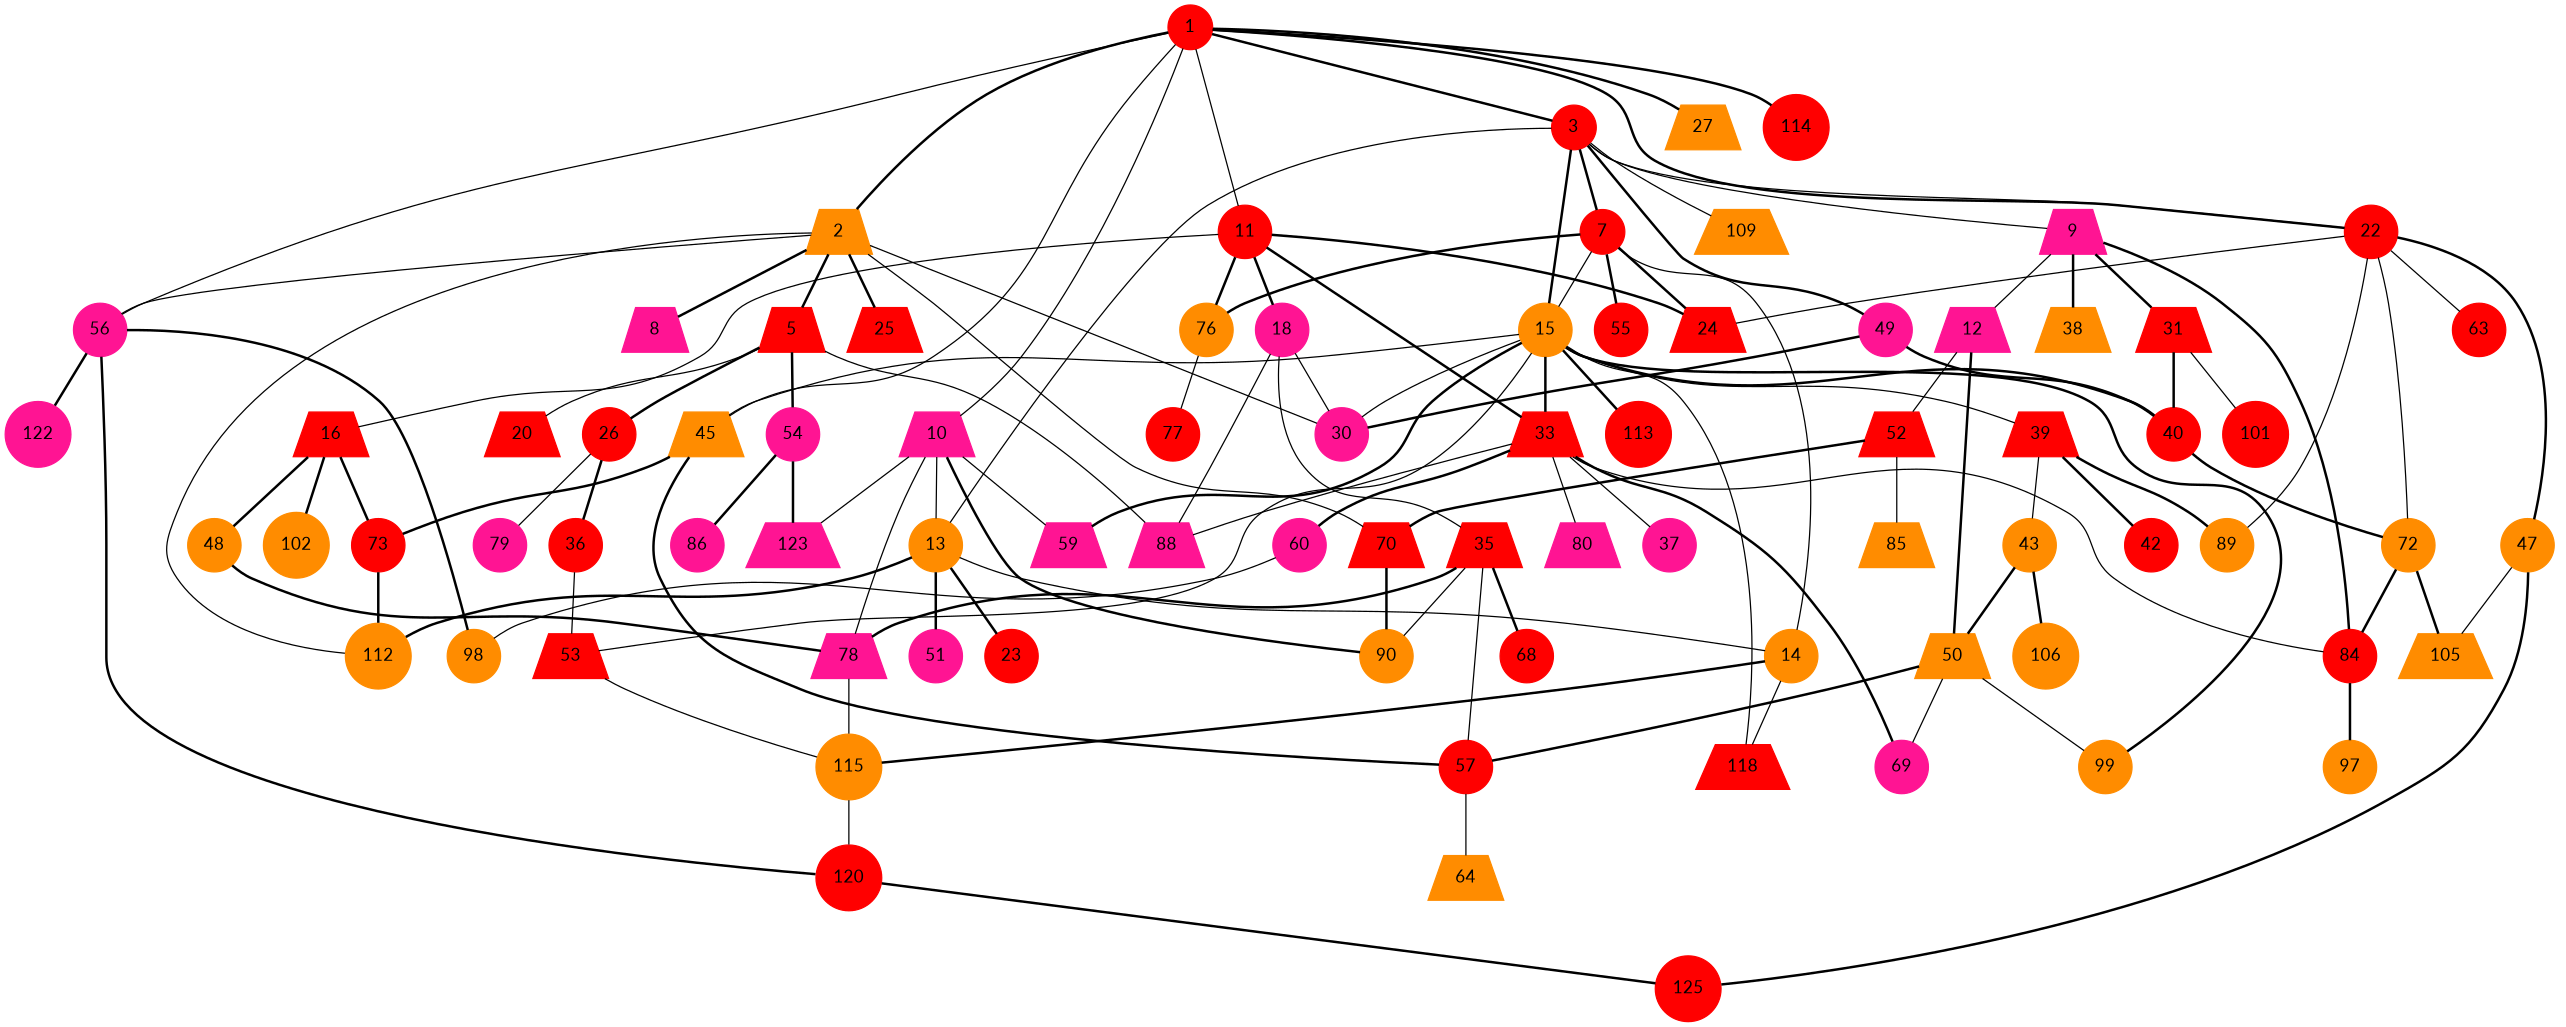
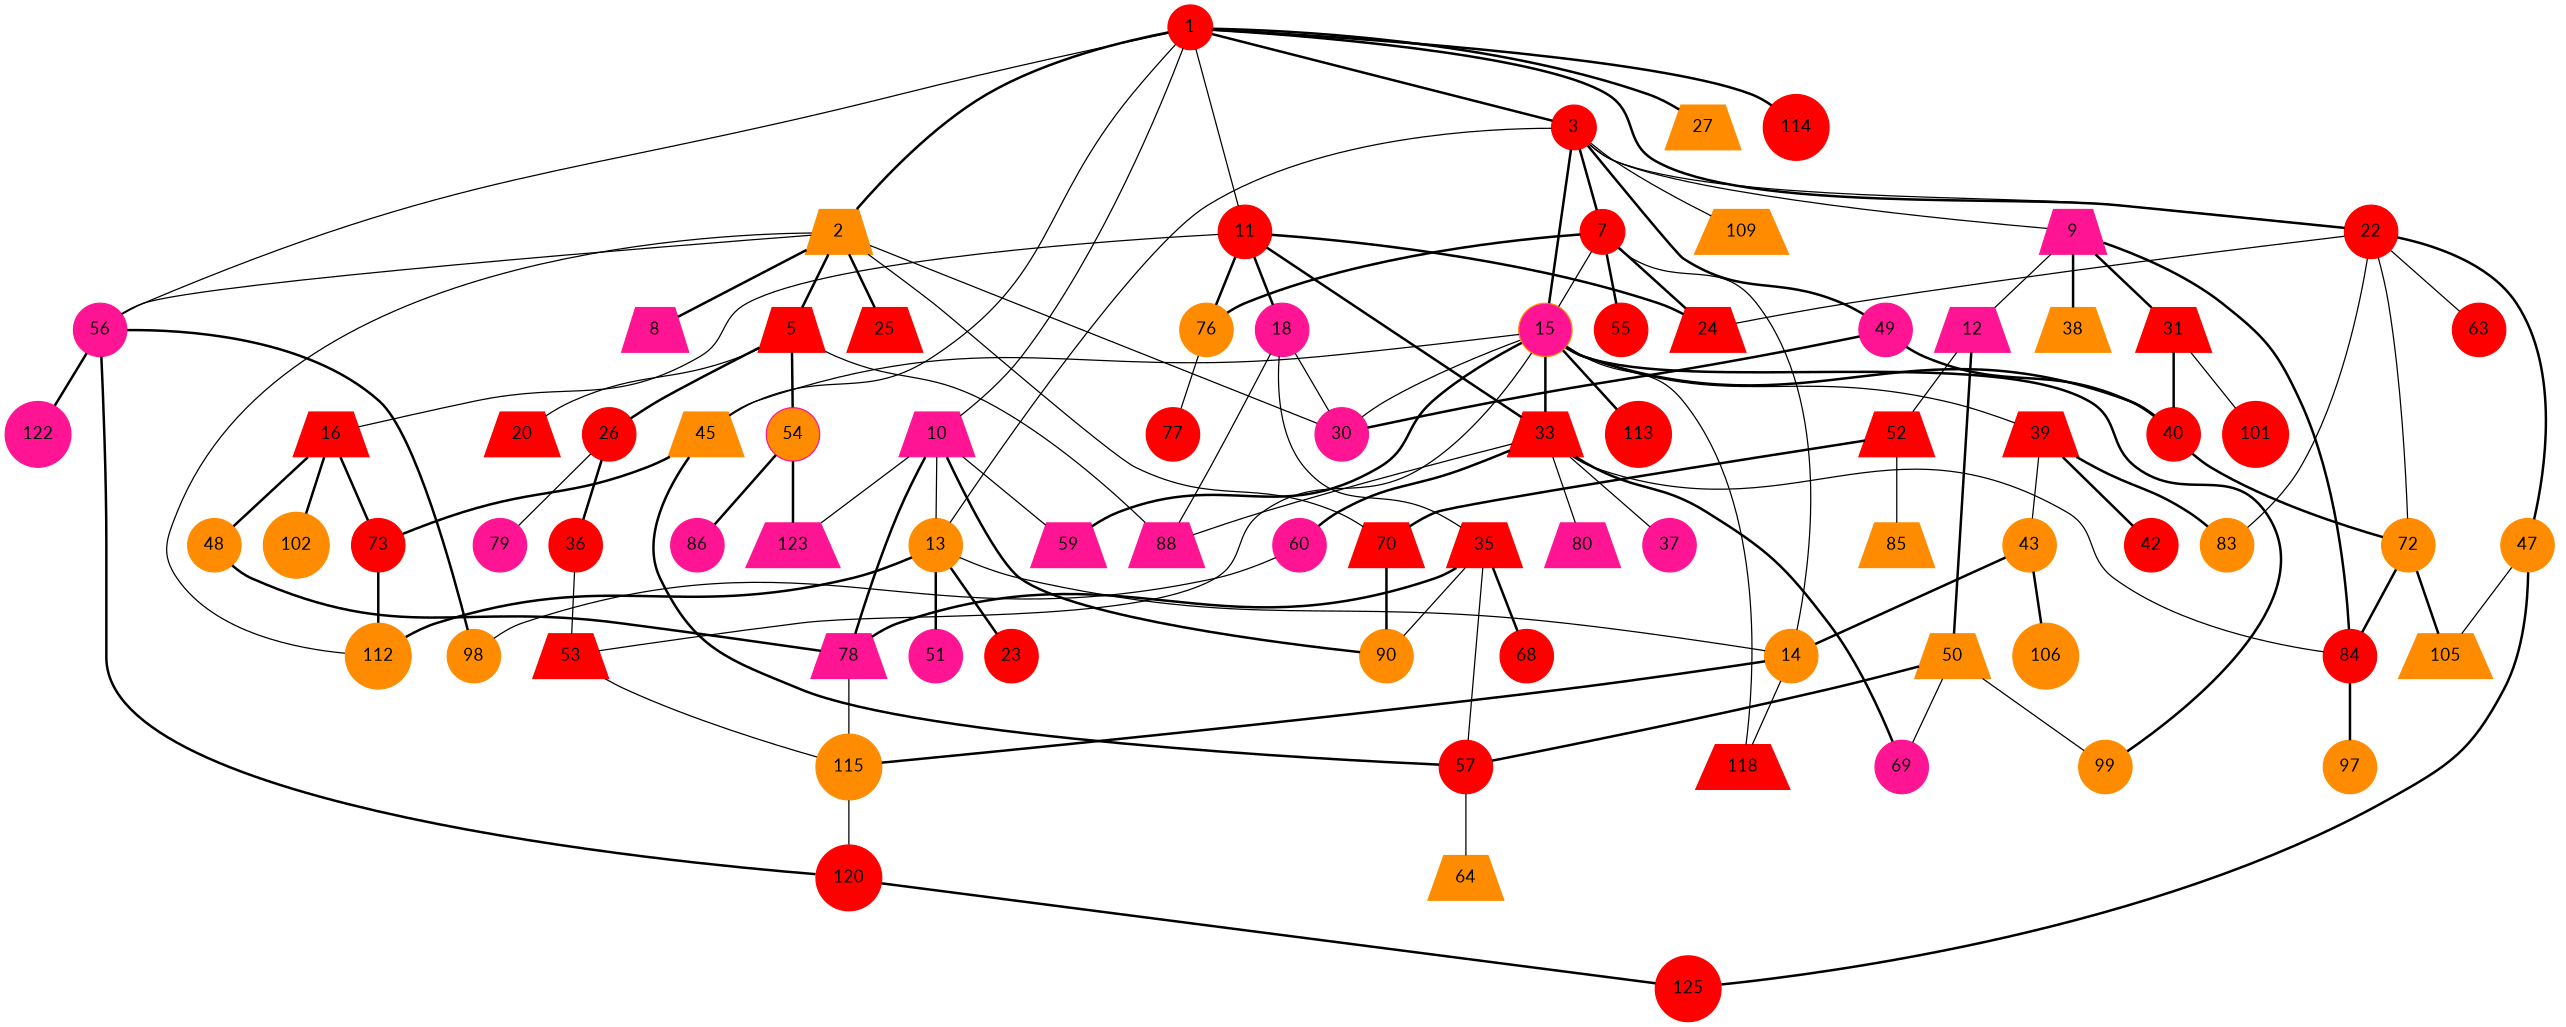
(1545, 330) -> (1545, 330)
(793, 434) -> (793, 434)
(886, 544) -> (886, 544)
(2227, 545) -> (2227, 545)
(1991, 601) -> (1910, 601)
